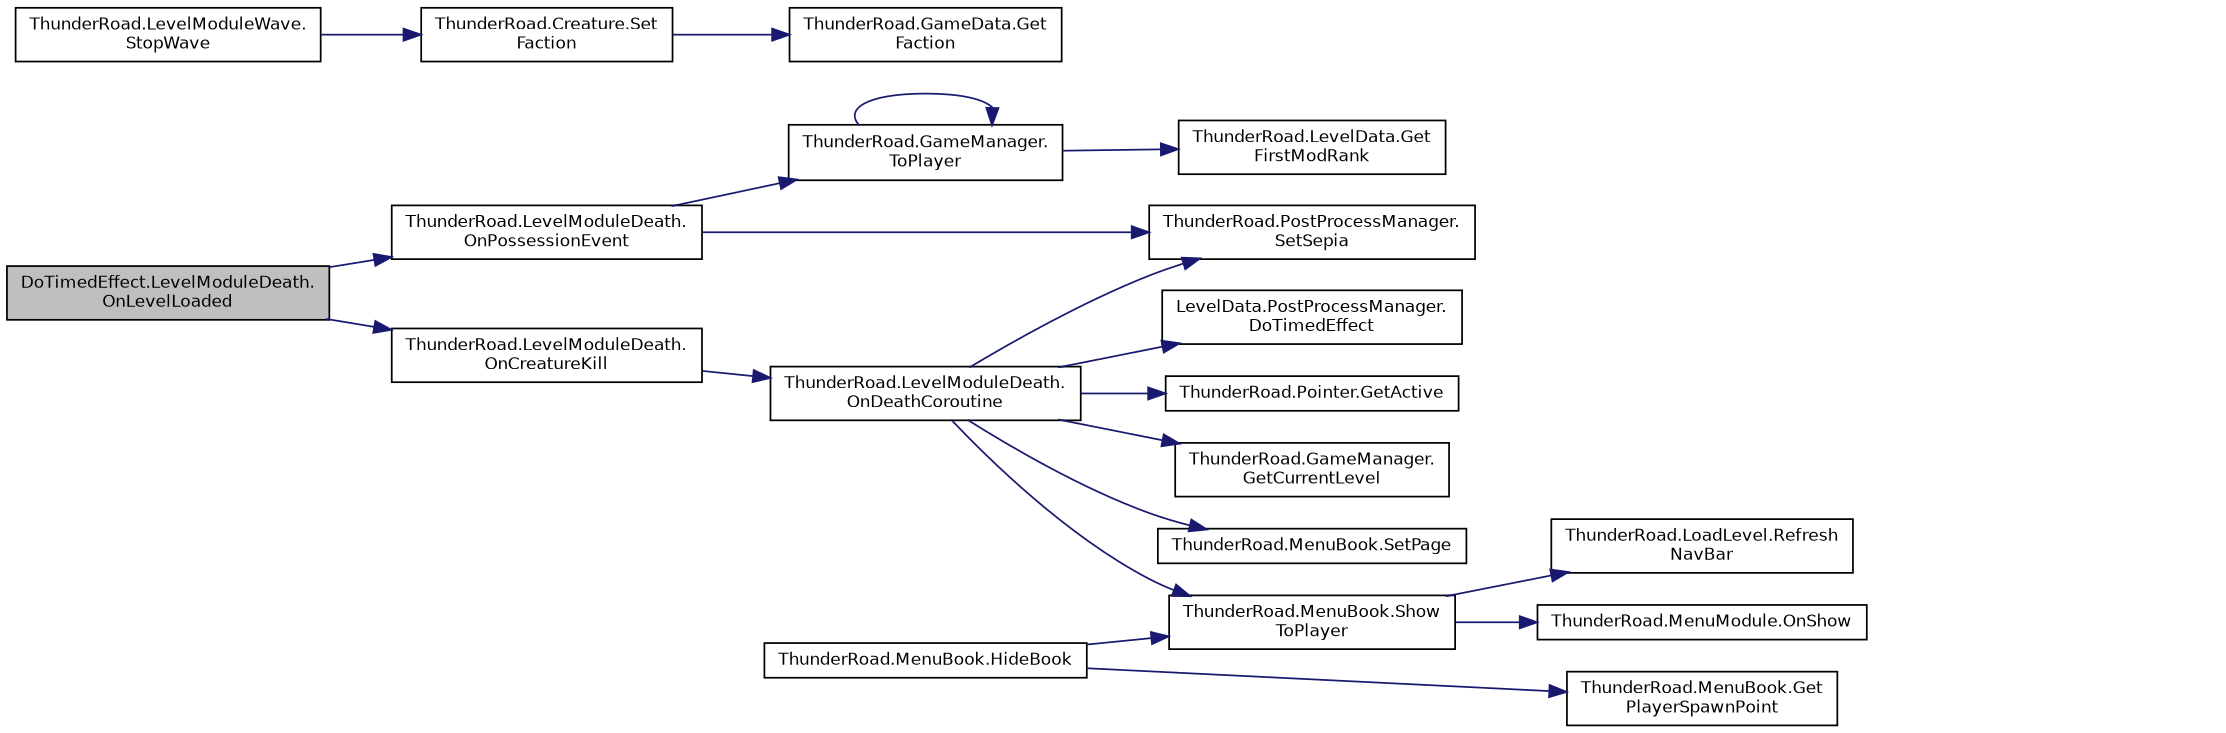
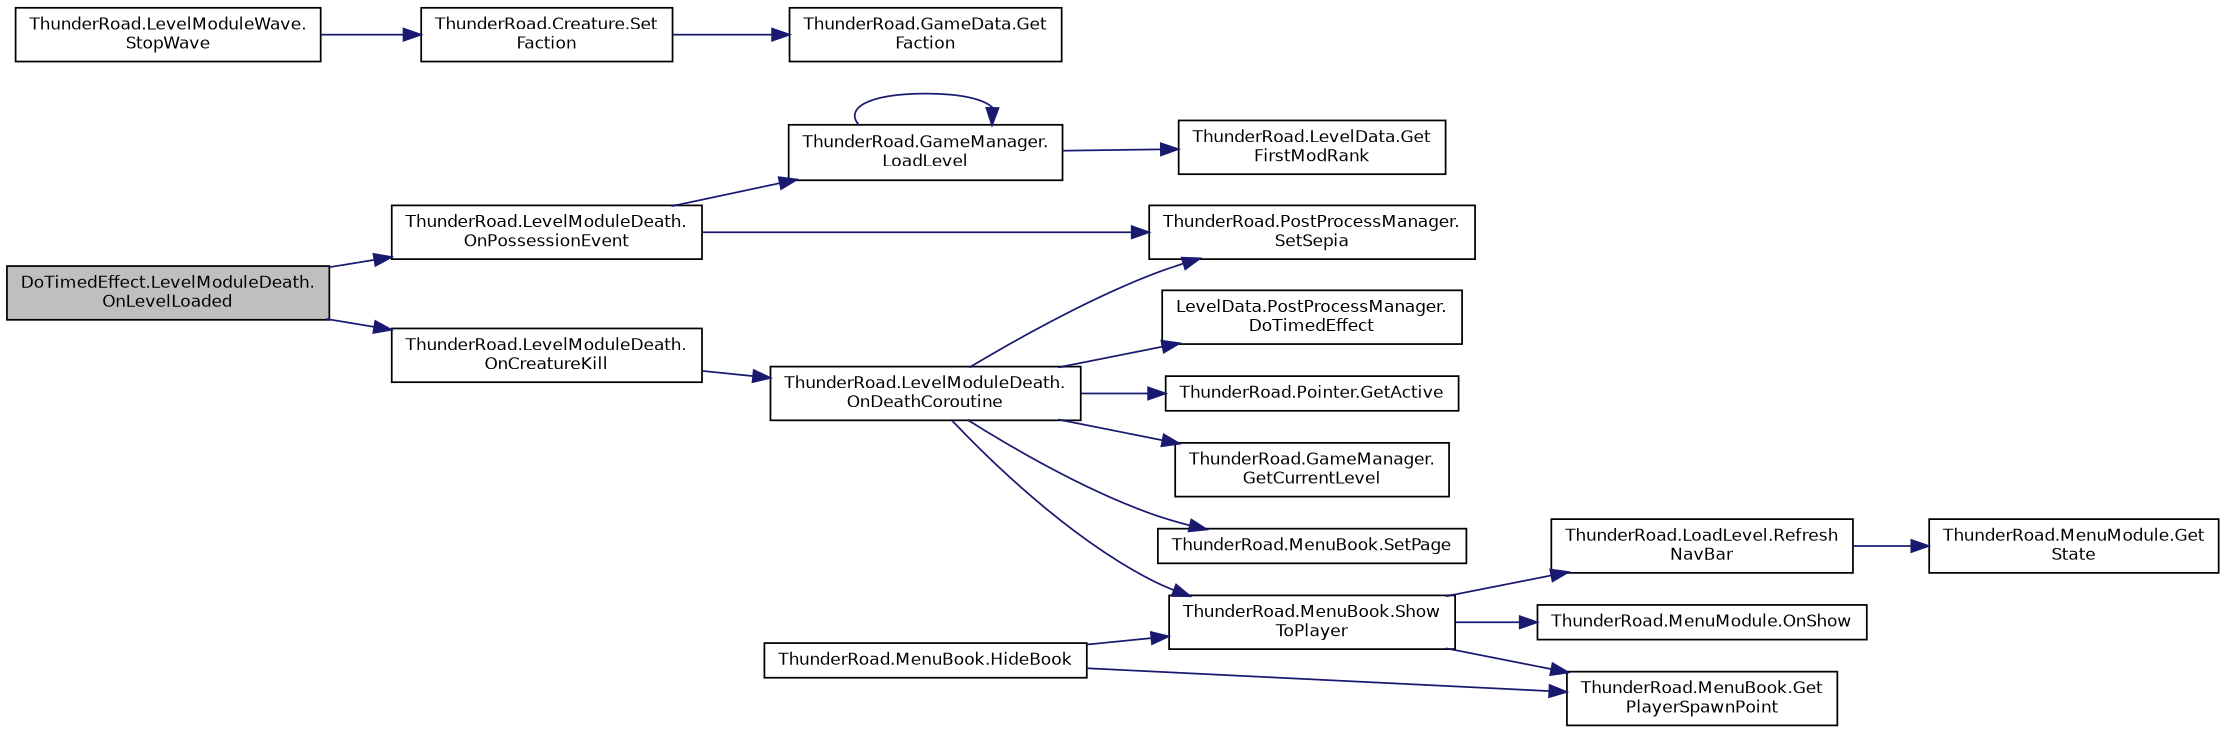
(926, 153) -> (926, 153)
none -> (2074, 546)
none -> (1498, 659)
